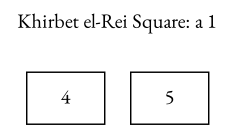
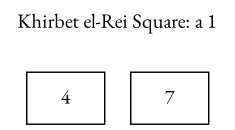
(170, 98) -> (170, 98)
